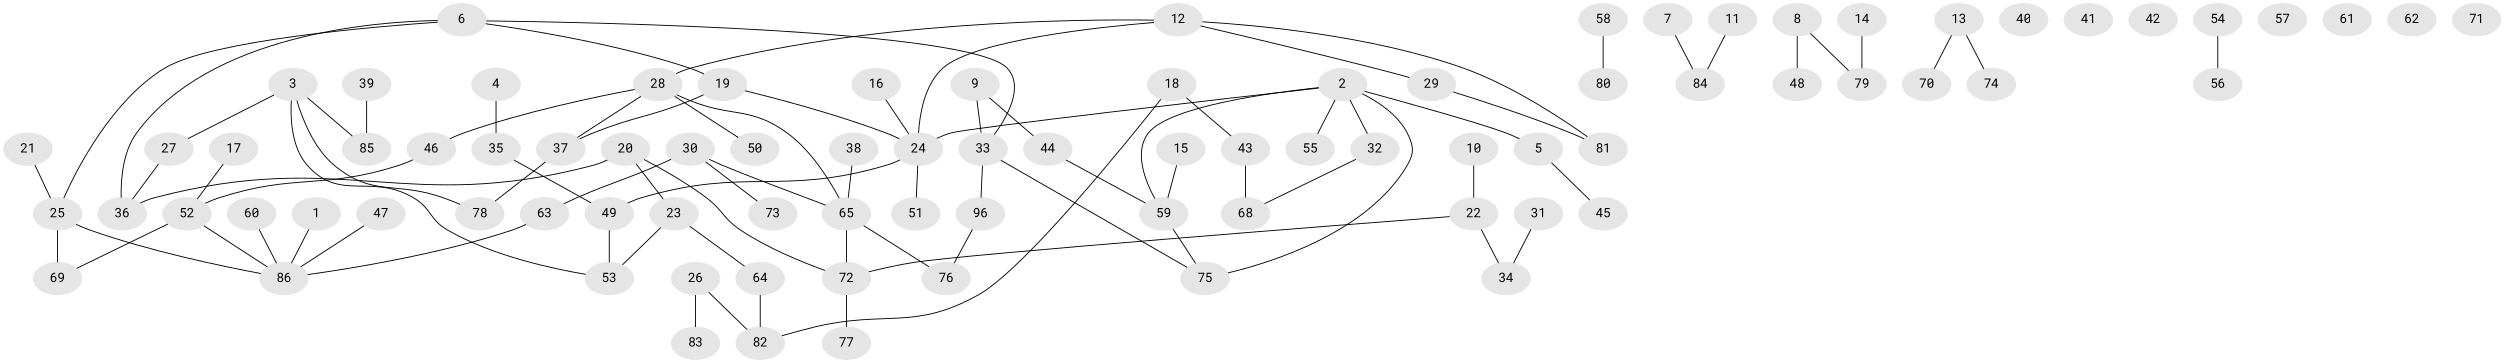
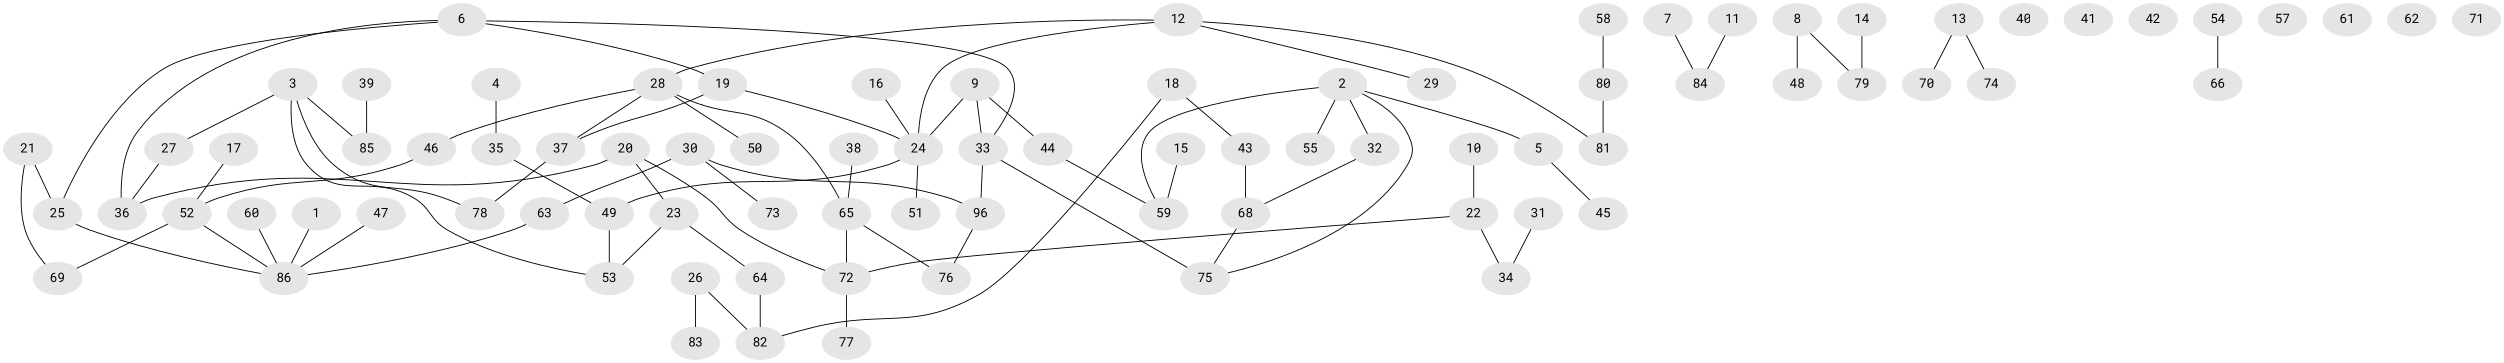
(2218, 84) -> (2218, 84)
(1127, 110) -> (947, 117)
(1519, 114) -> (1603, 117)
(779, 187) -> (842, 182)
(58, 246) -> (22, 218)
(1184, 246) -> (1225, 246)
